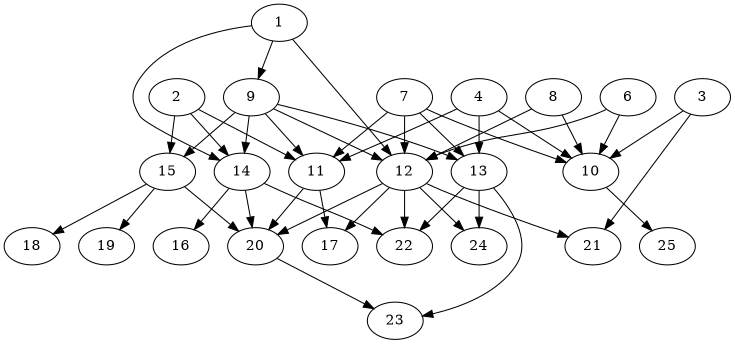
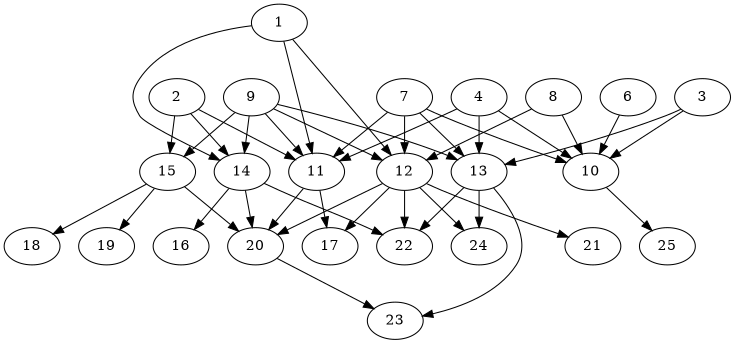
(267, 55) -> (297, 92)
(522, 134) -> none
(651, 168) -> (599, 138)
